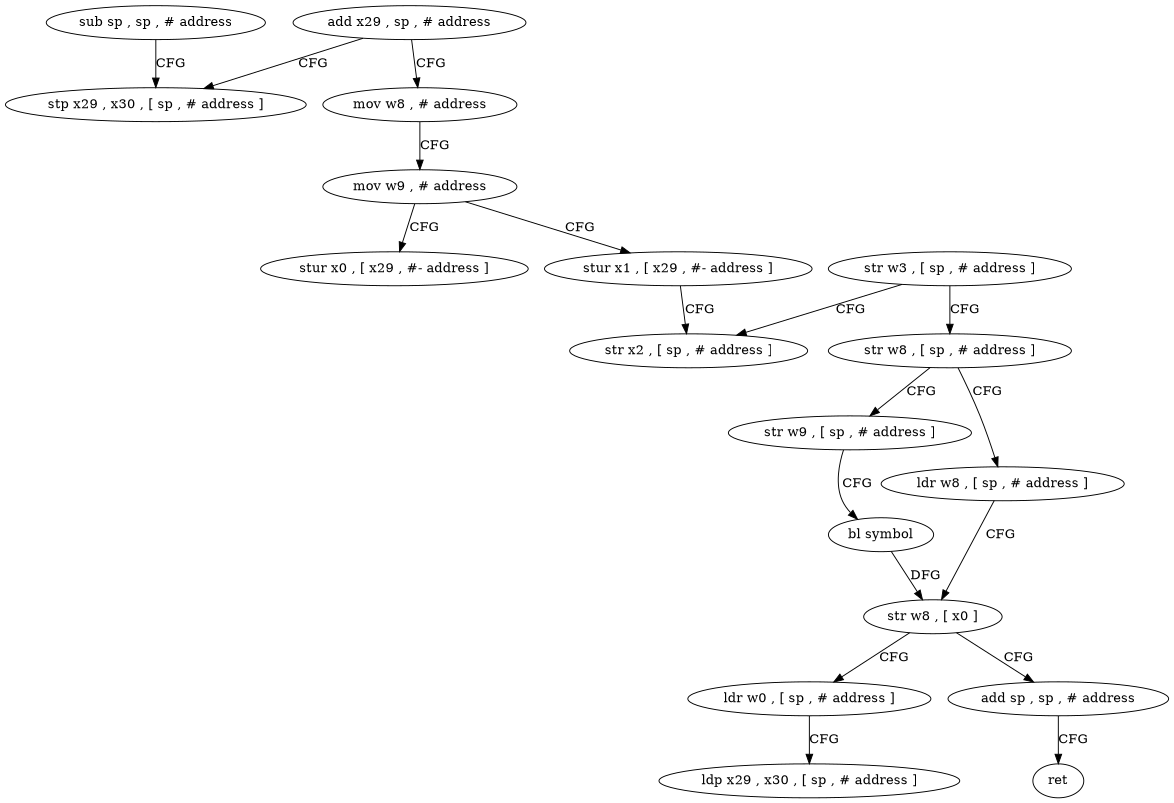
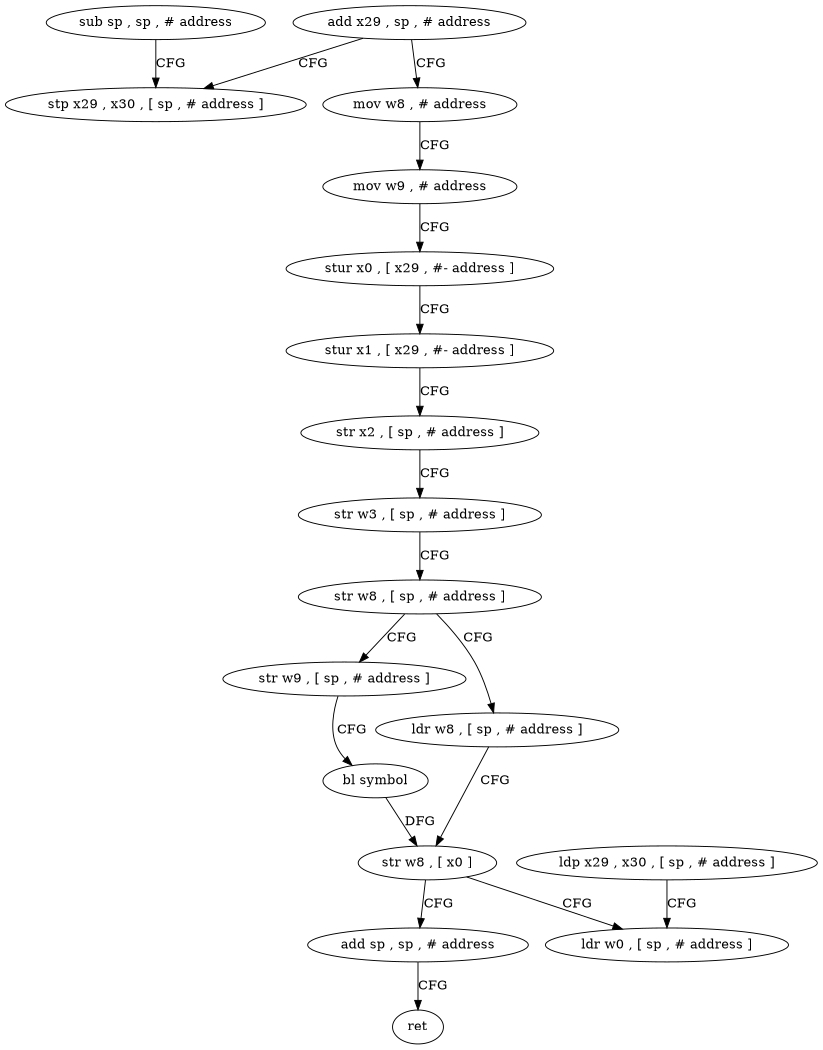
(543, 226) -> (420, 305)
(824, 308) -> (420, 469)
(809, 735) -> (667, 899)
